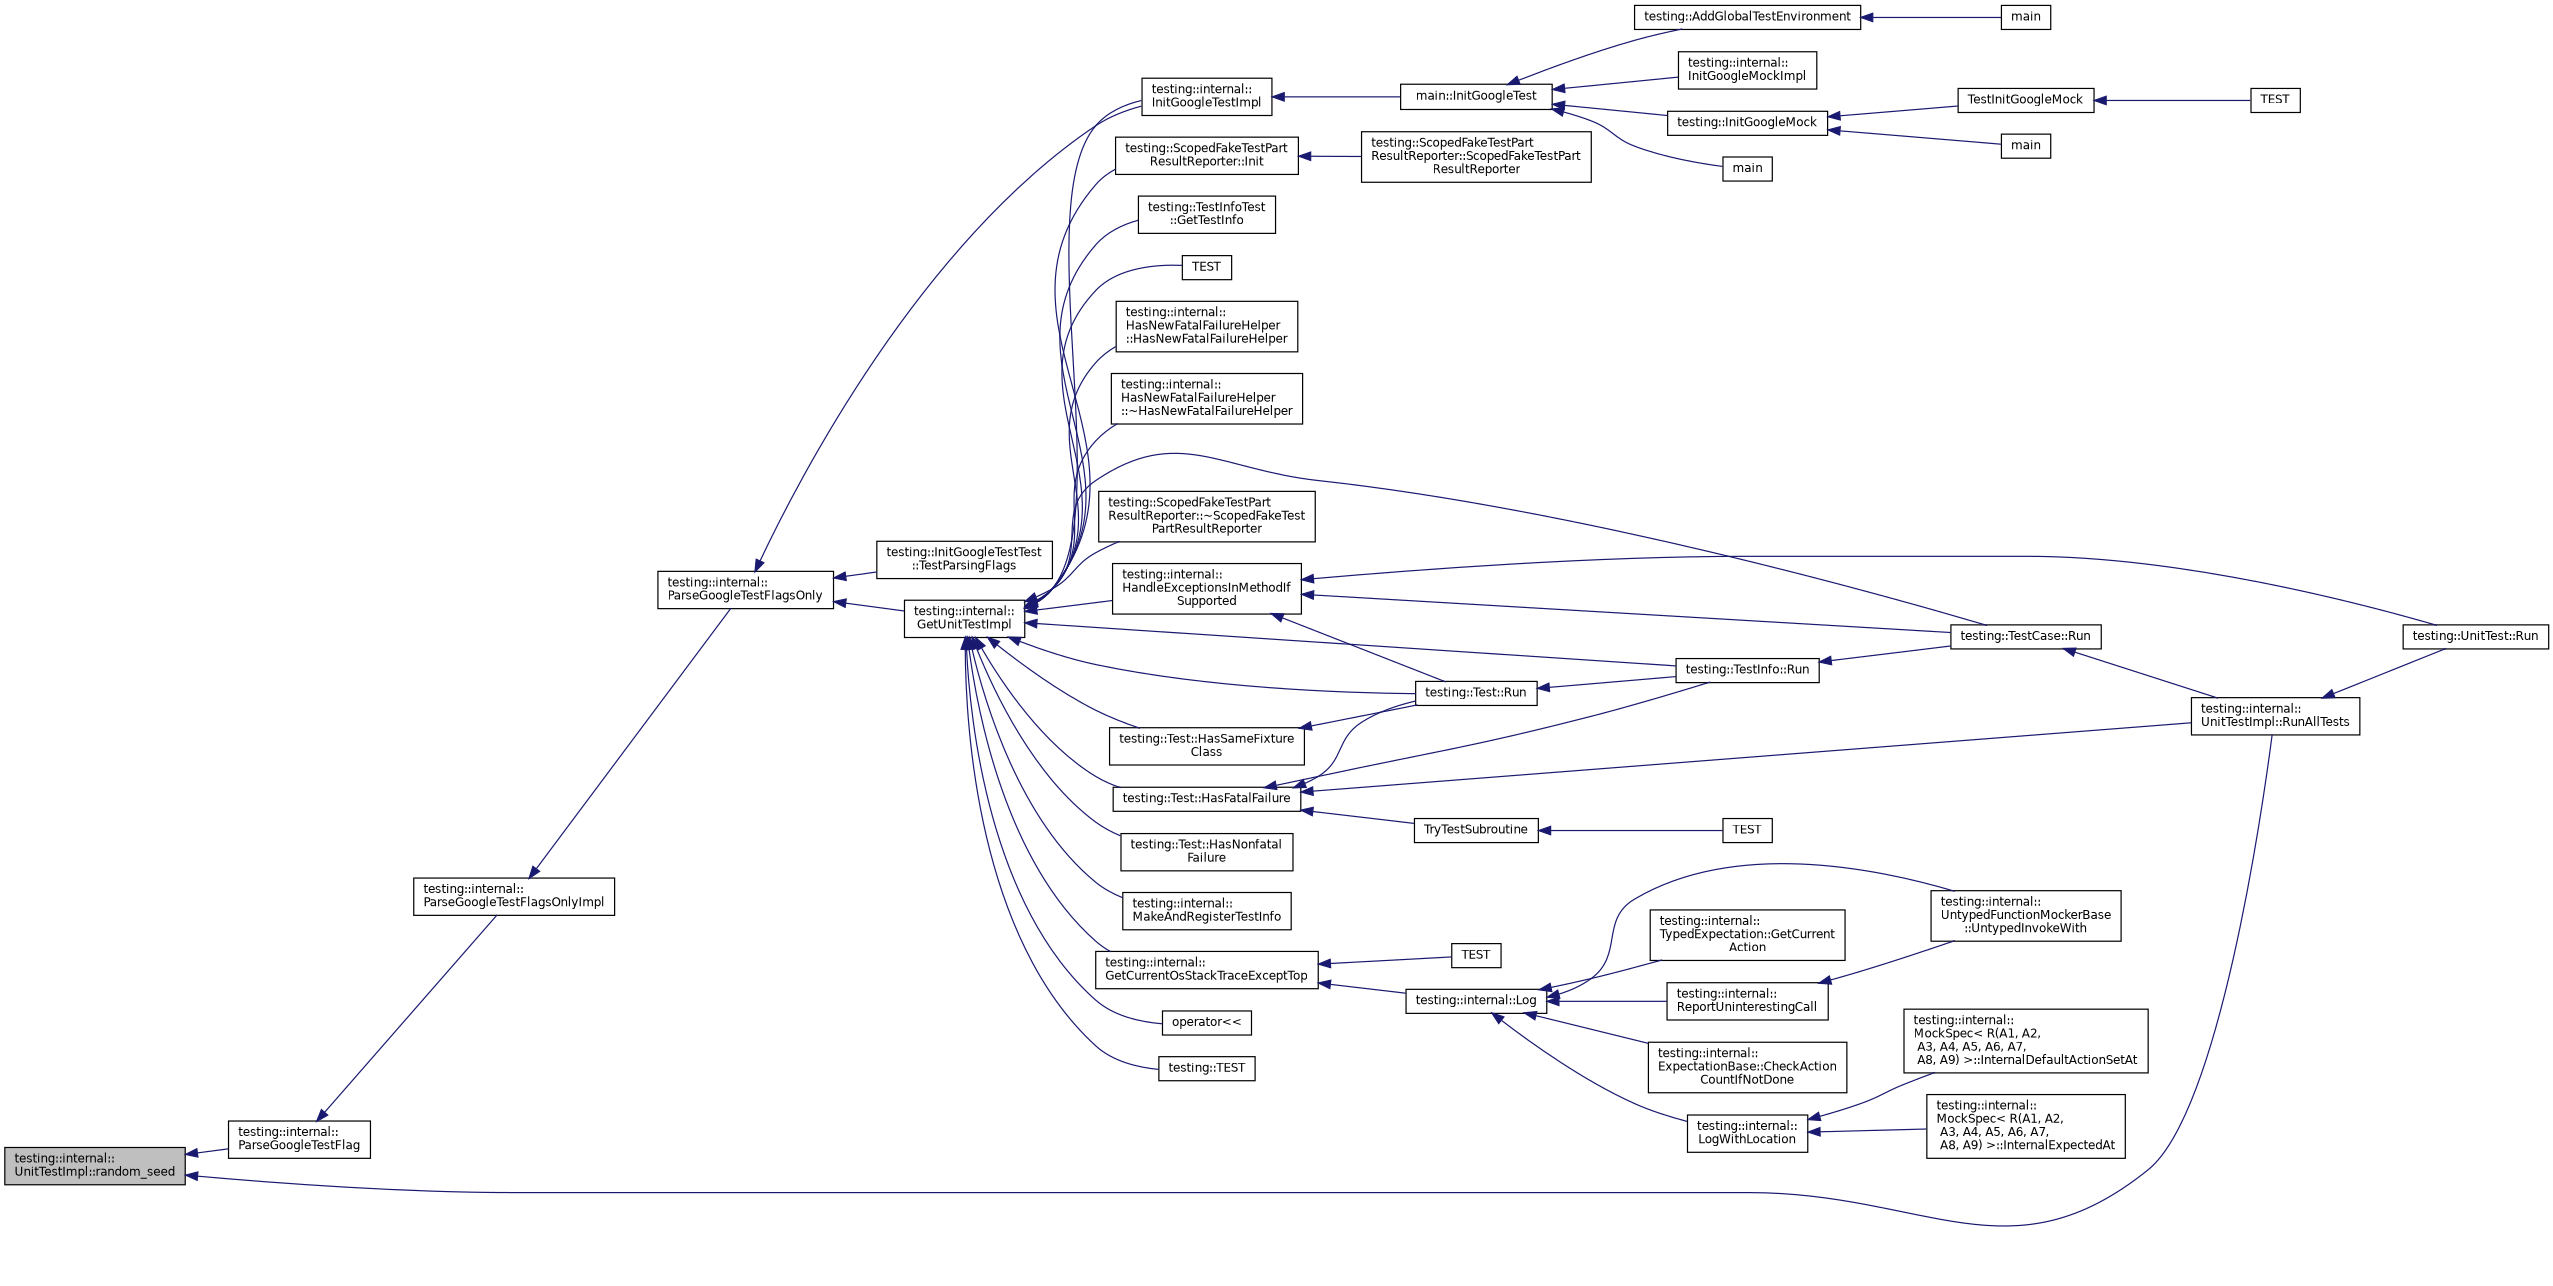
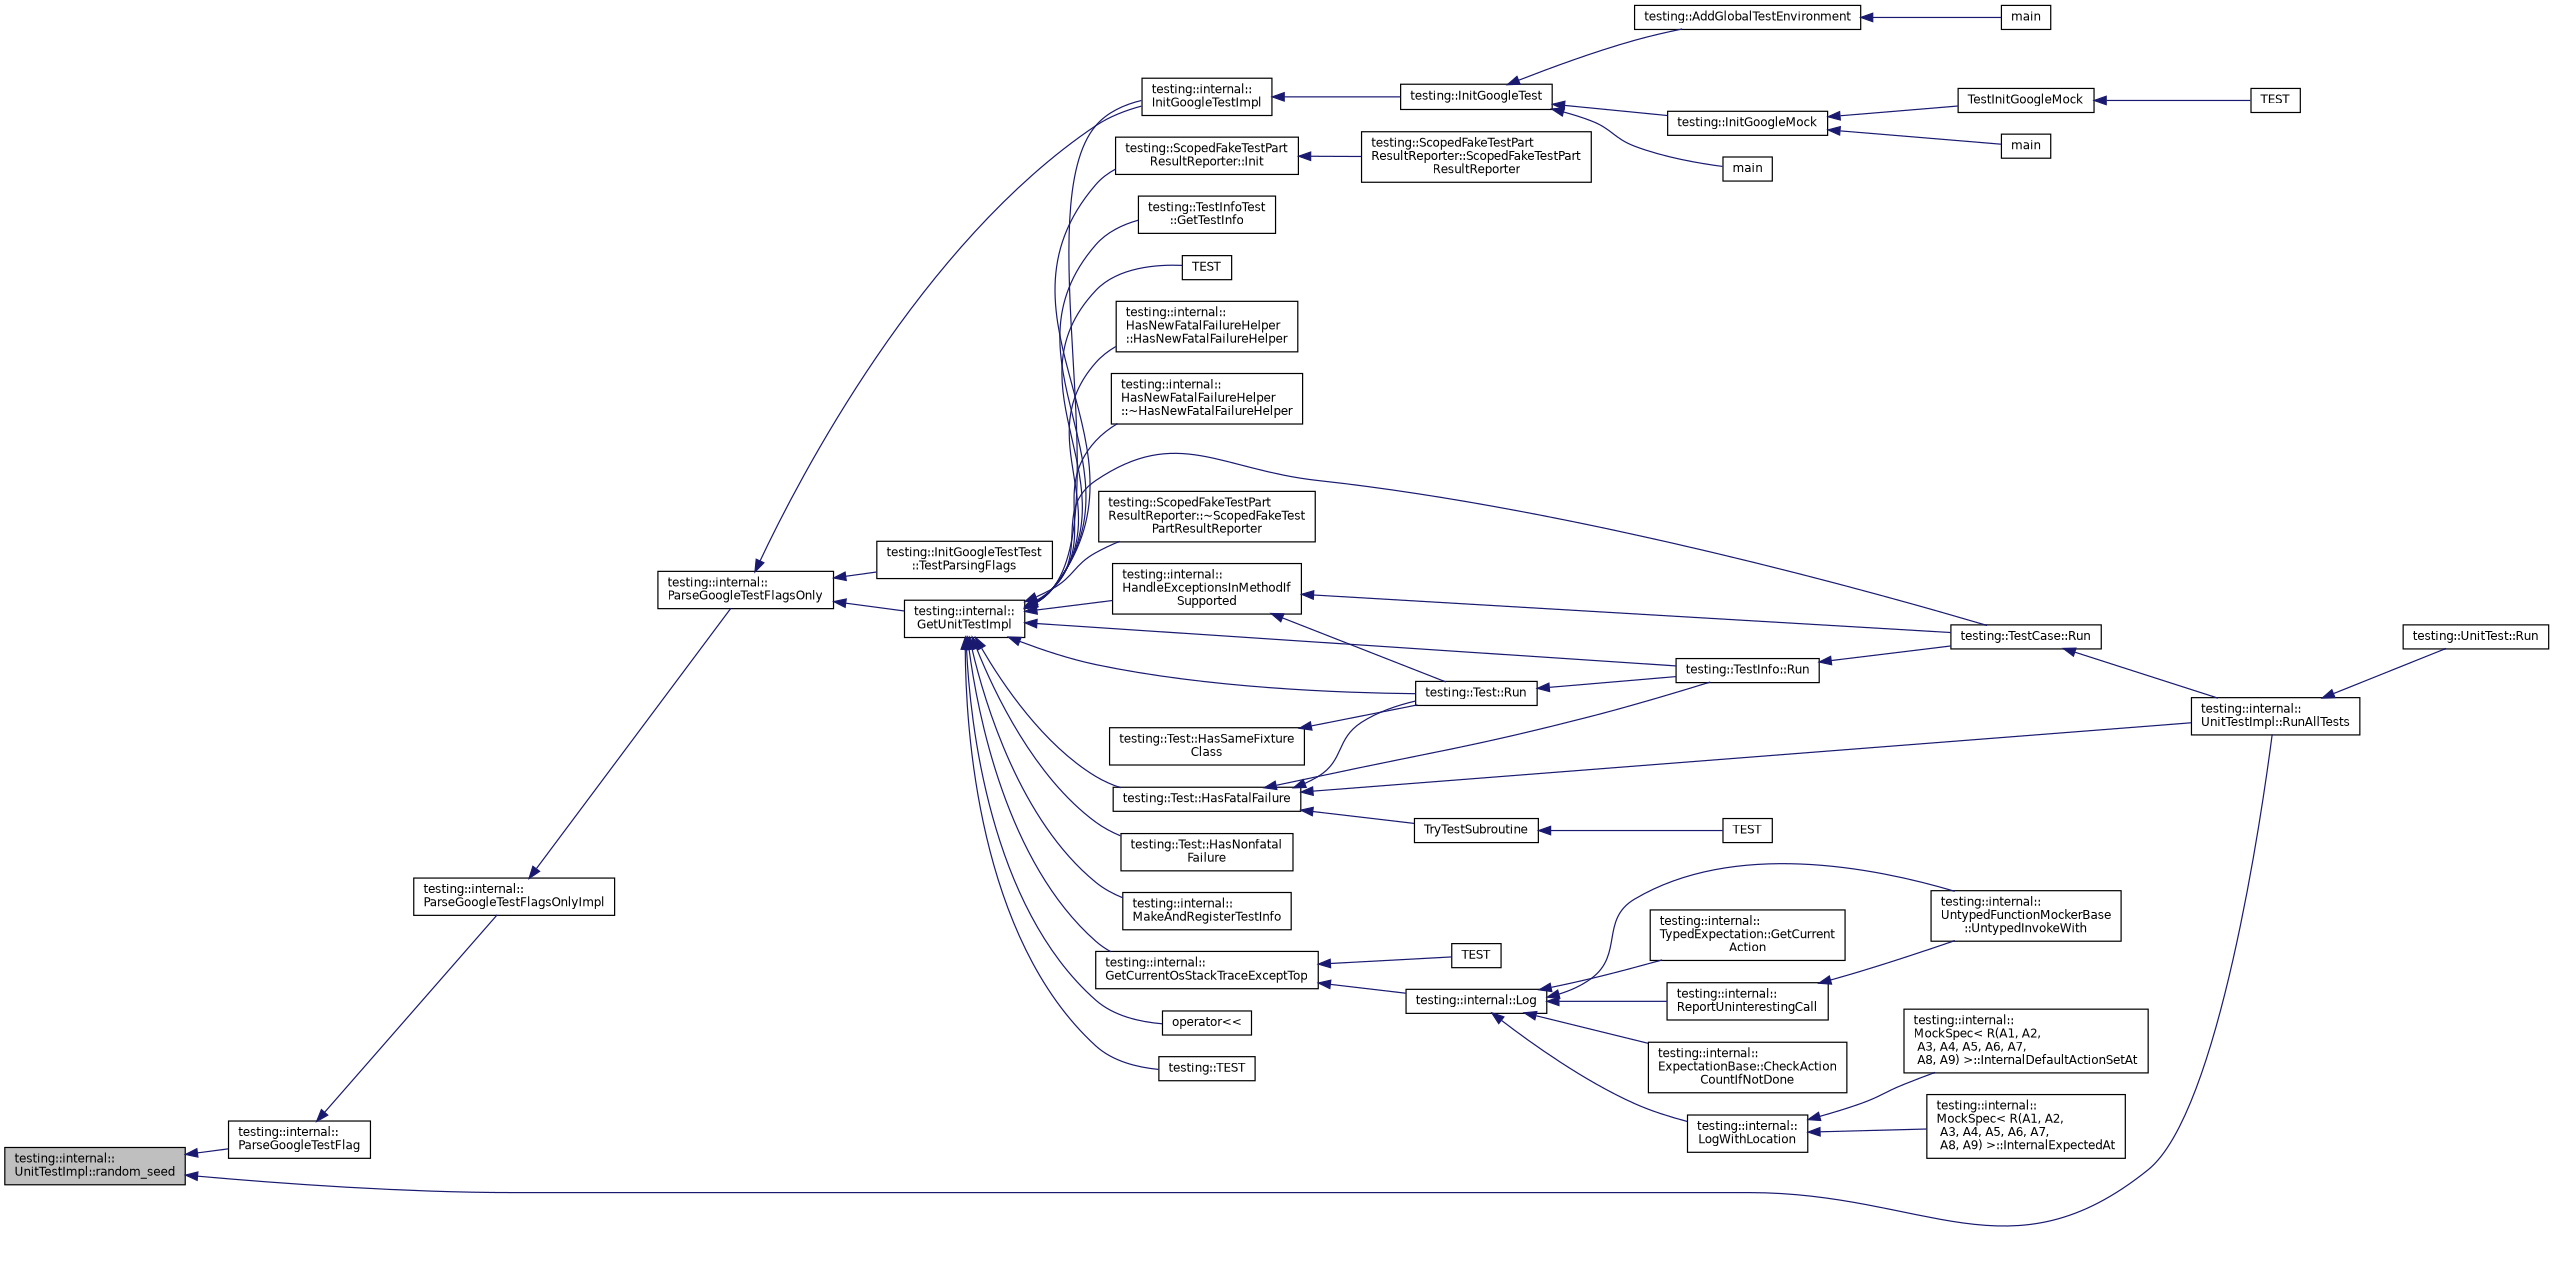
(1748, 70) -> none
(1476, 97) -> (1476, 97)
(1878, 556) -> none
(1065, 693) -> none
